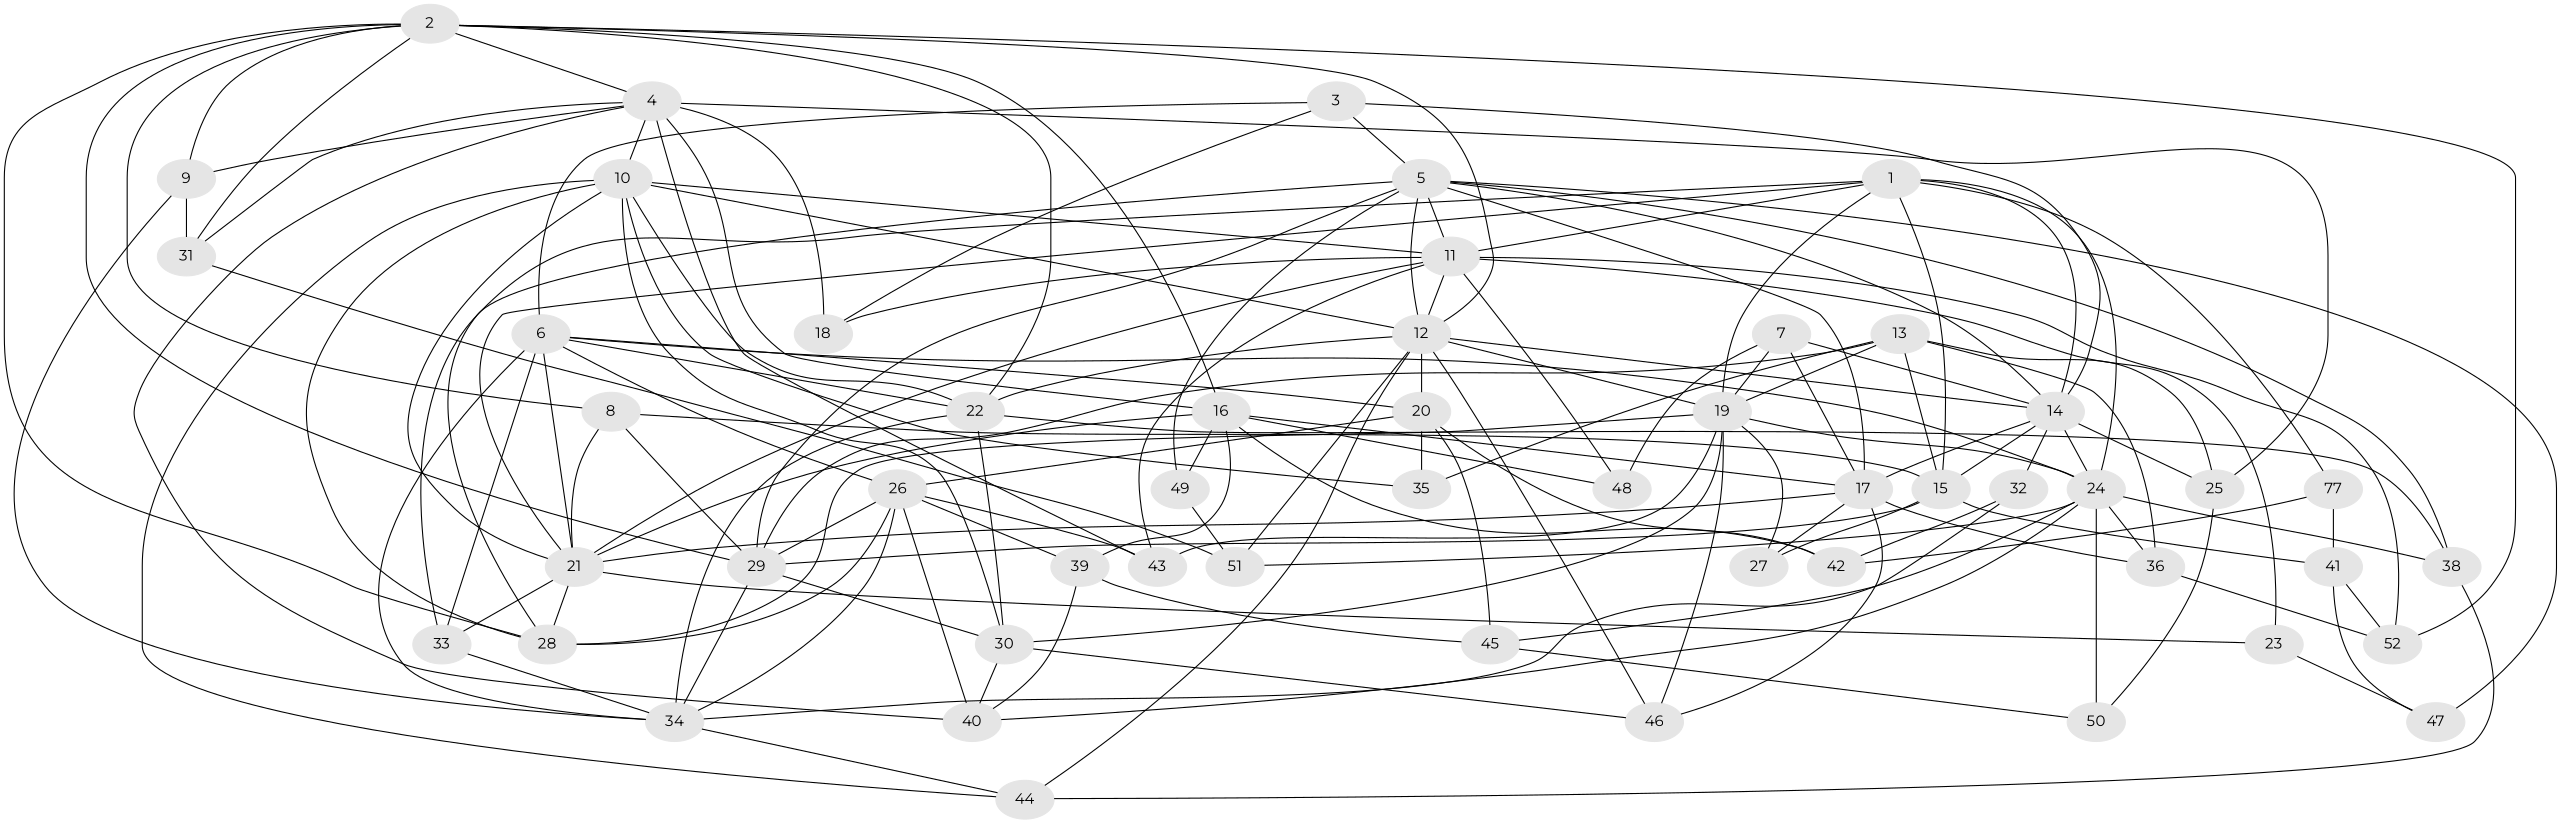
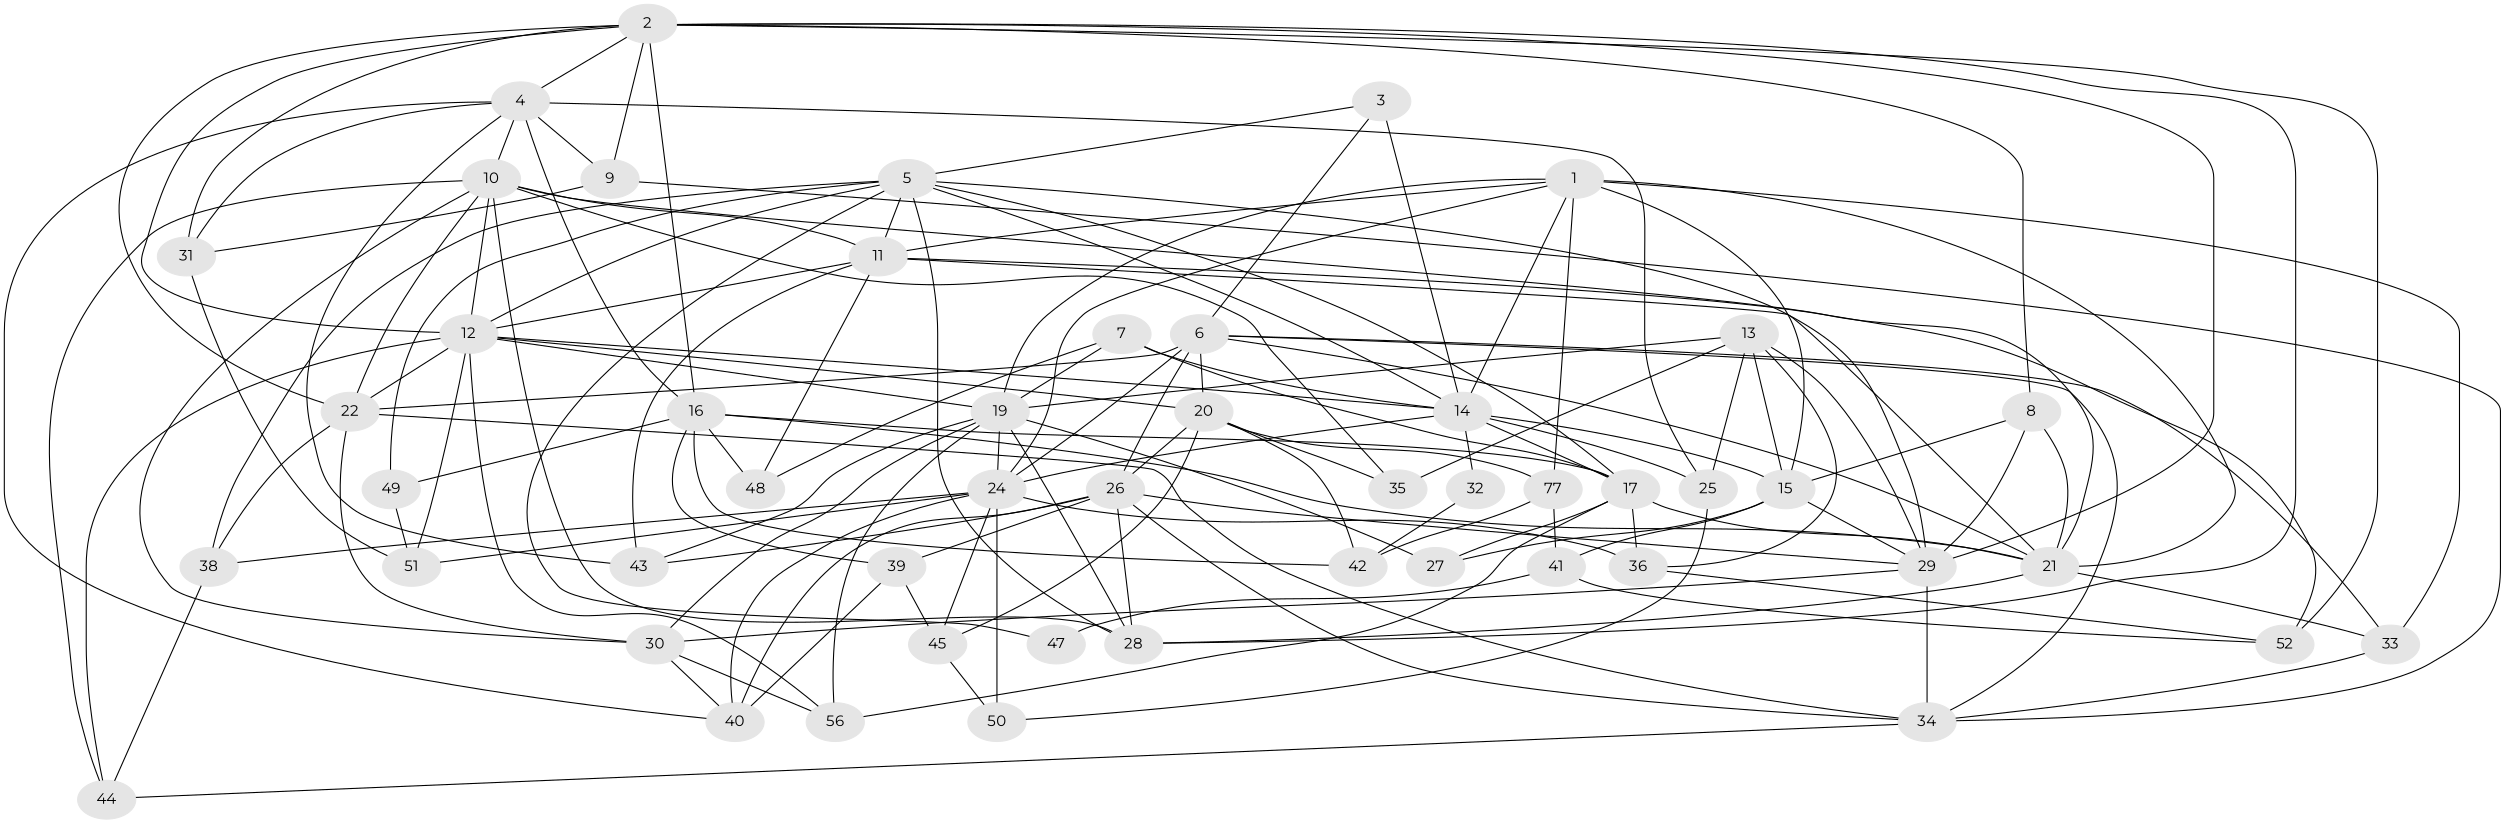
(823, 334) -> none
none -> (1379, 449)
(2274, 645) -> none
(1538, 660) -> none
(1654, 722) -> (835, 722)
